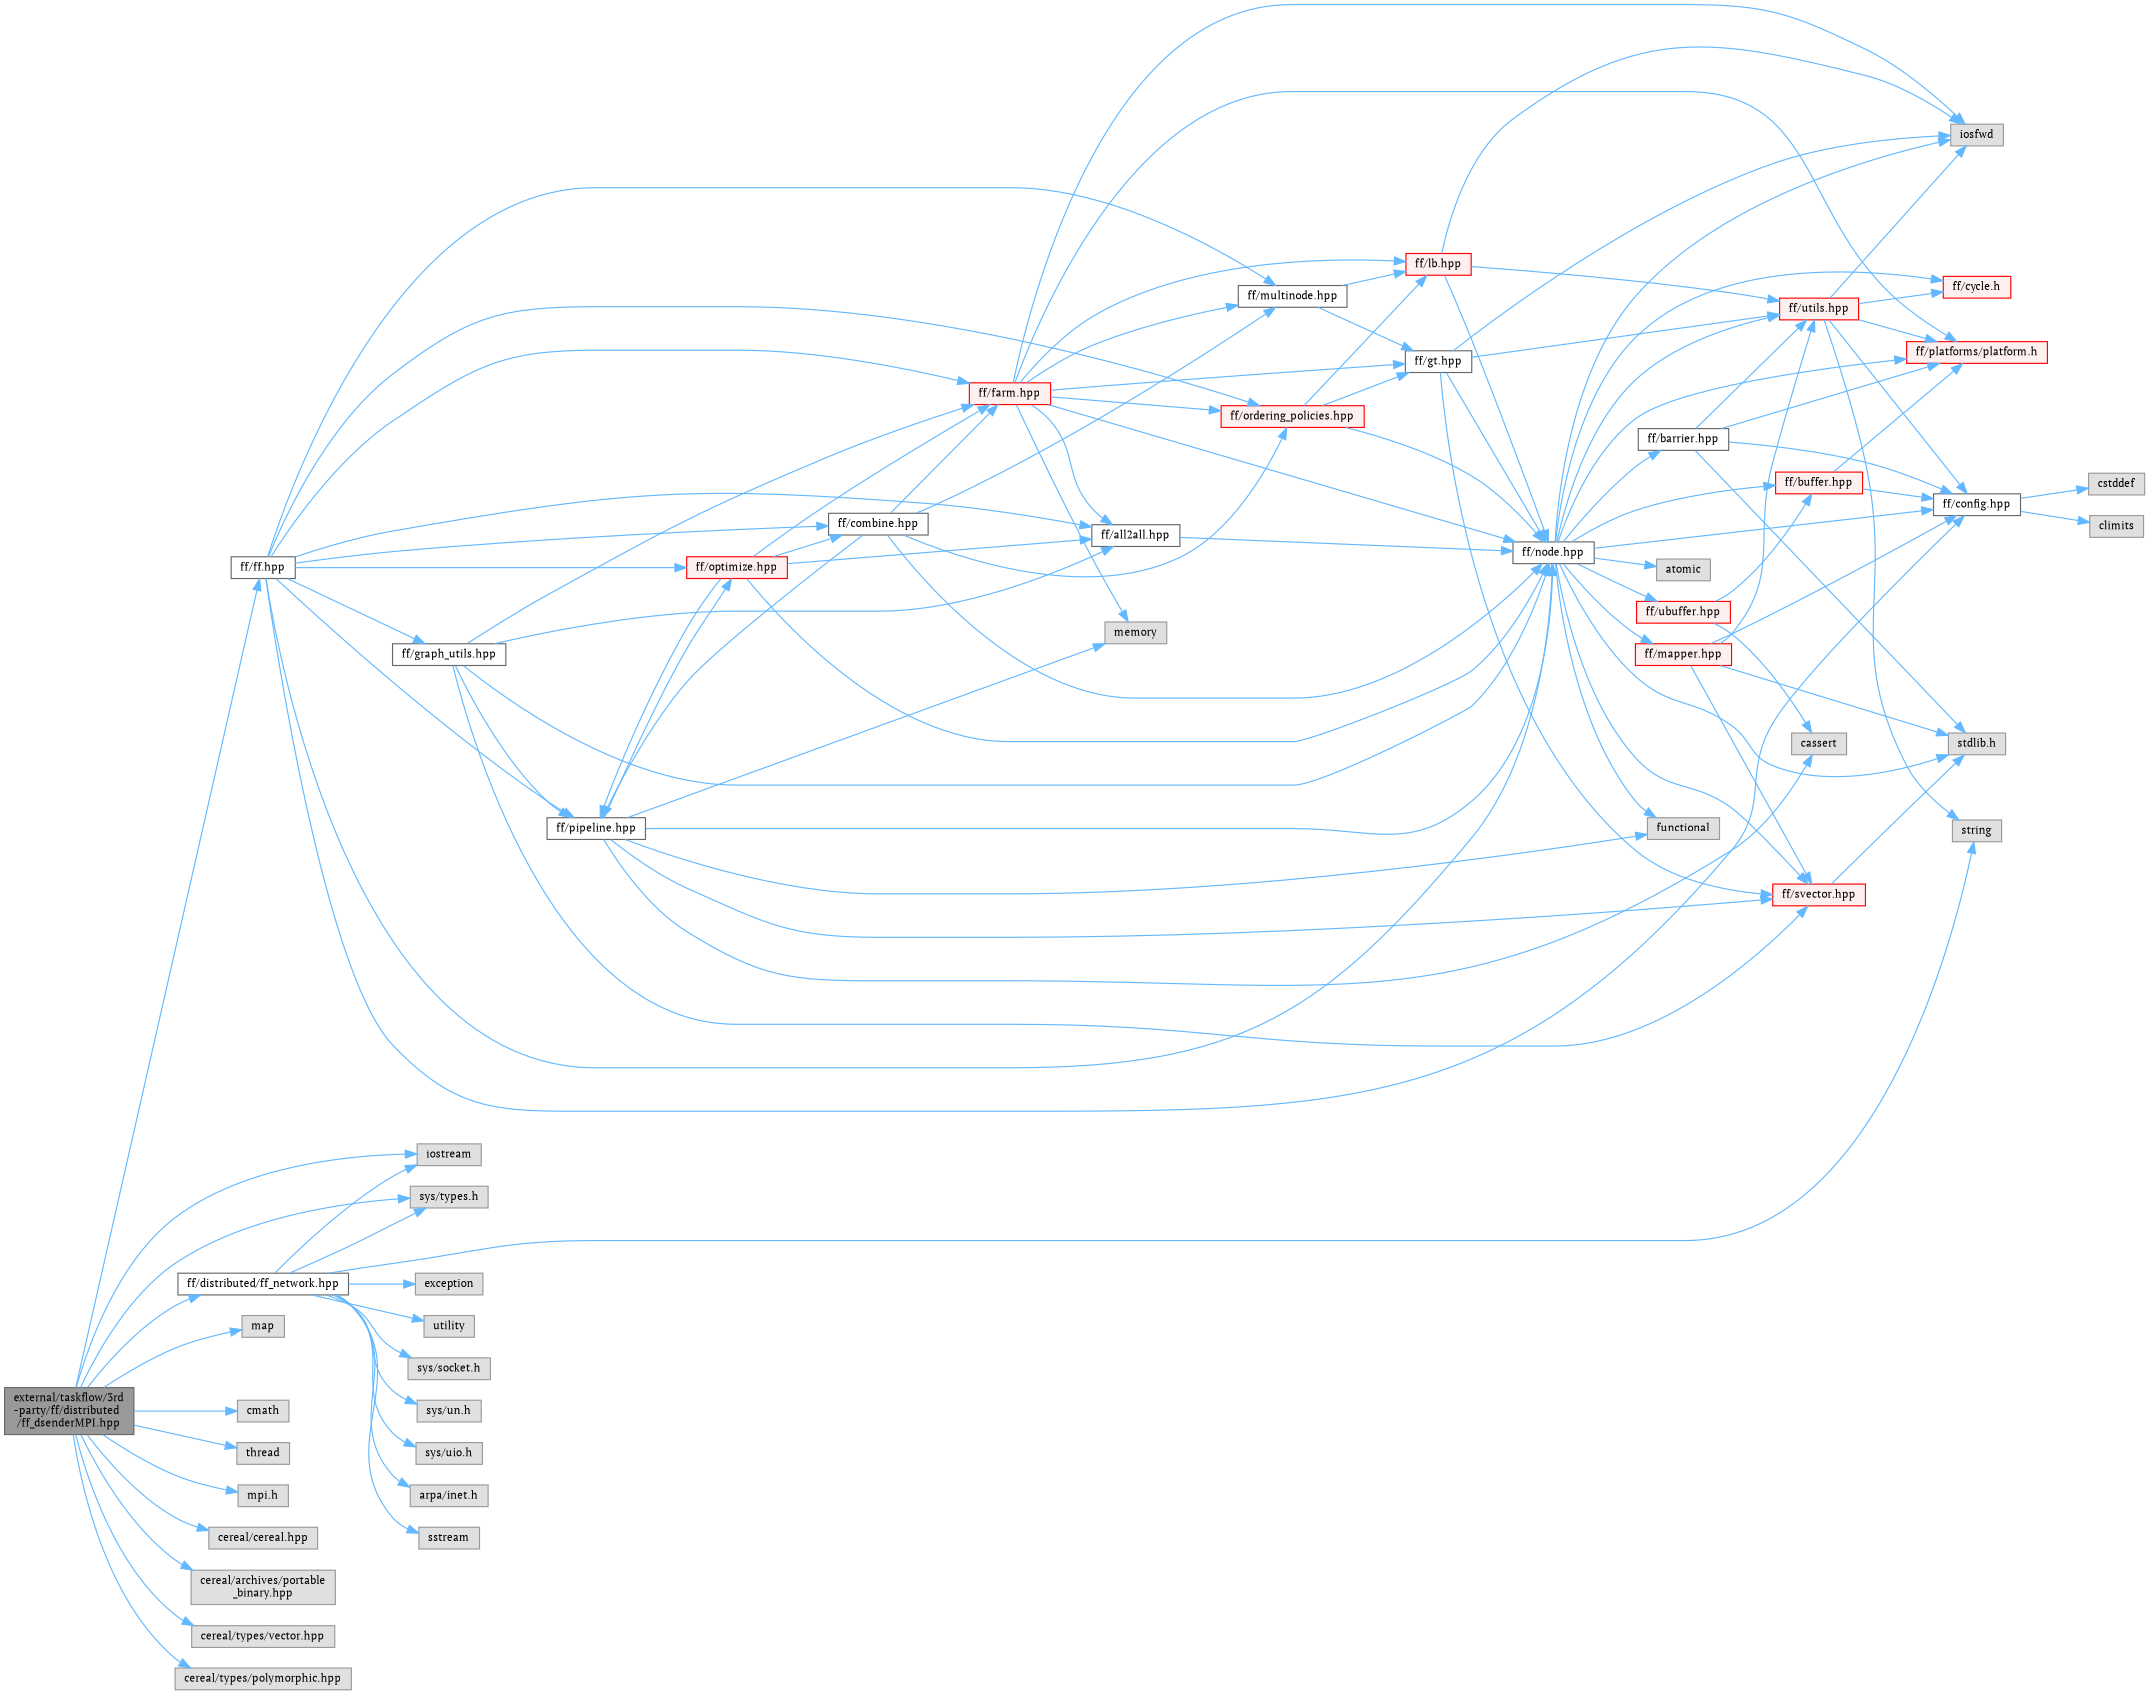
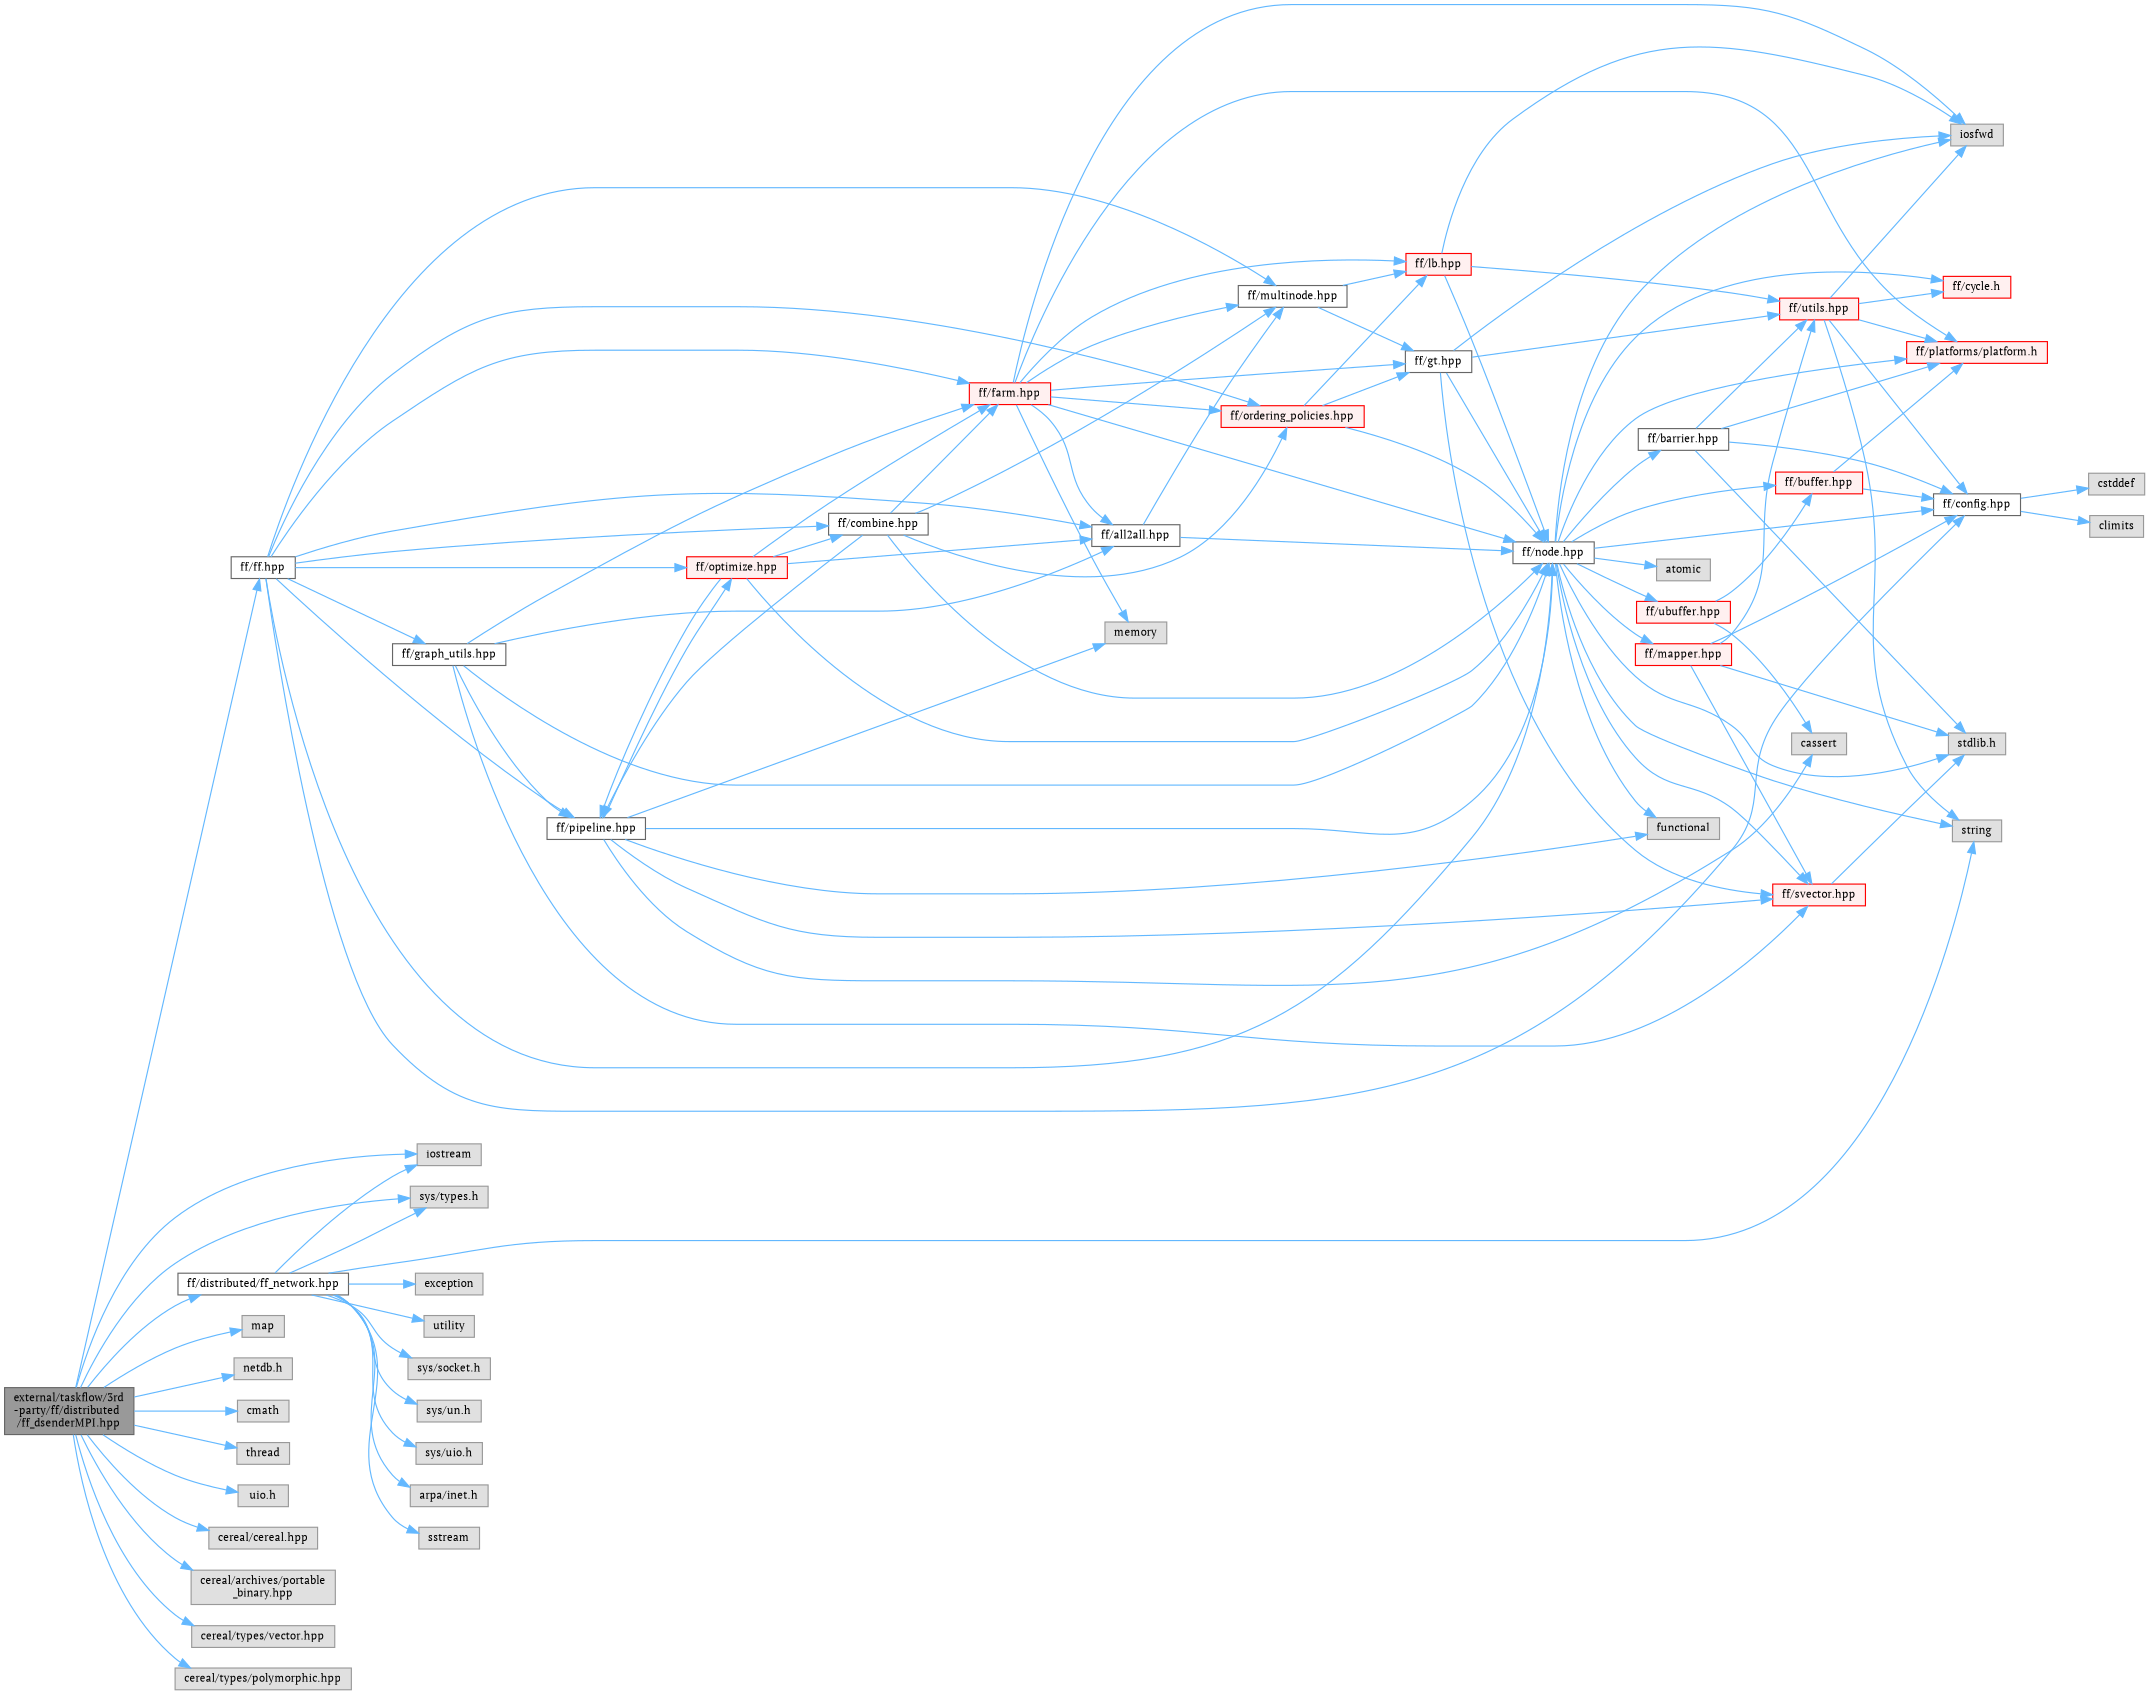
(1624, 393) -> (1699, 754)
none -> (1207, 419)
none -> (263, 1369)
(263, 1496) -> (263, 1496)
